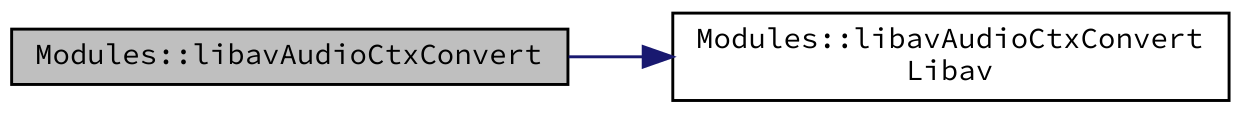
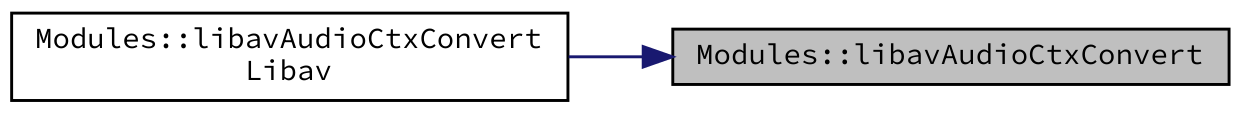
(606, 57) -> (606, 57)
